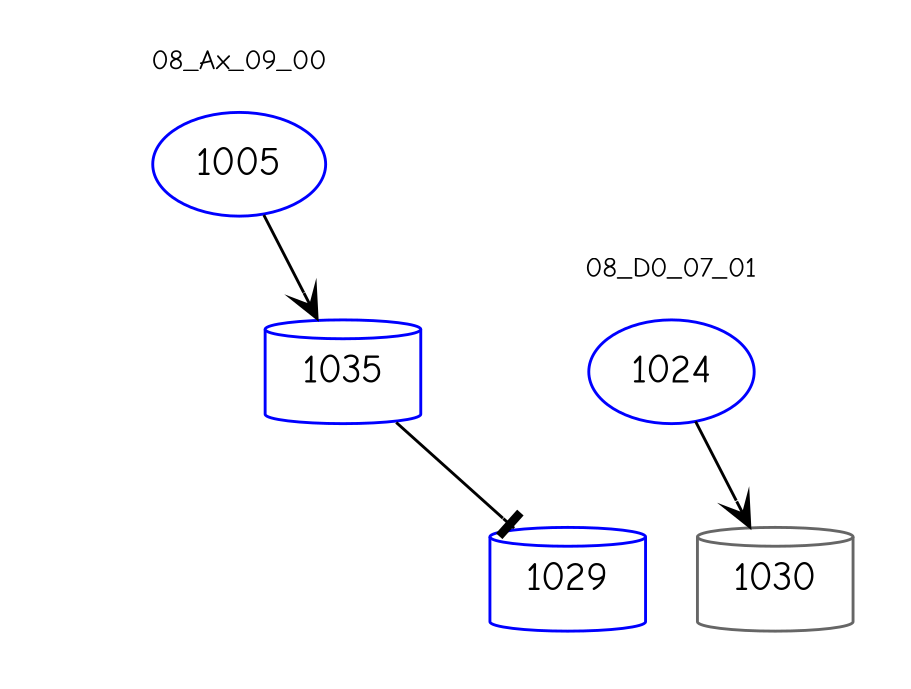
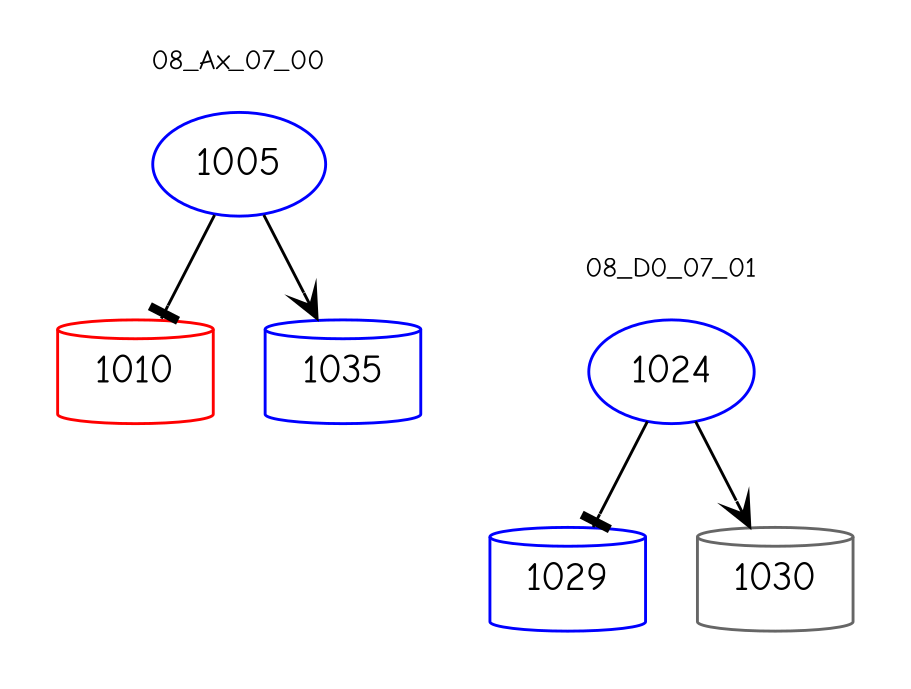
(239, 62) -> (239, 62)
none -> (135, 372)
(450, 470) -> (624, 468)
